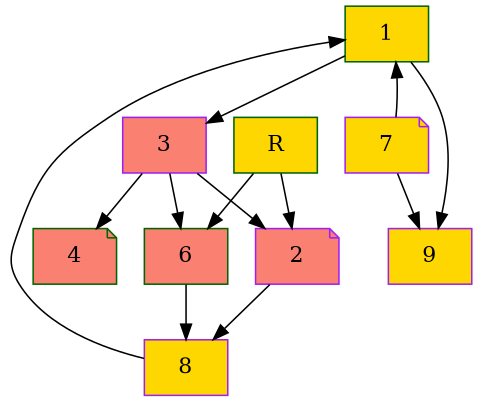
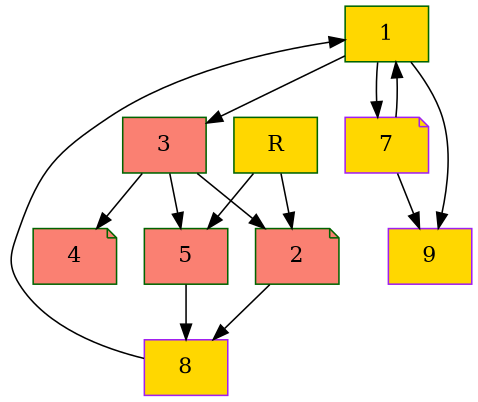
none -> (376, 82)
(164, 145) -> (164, 145)
(186, 256) -> (186, 256)
(297, 256) -> (297, 256)
